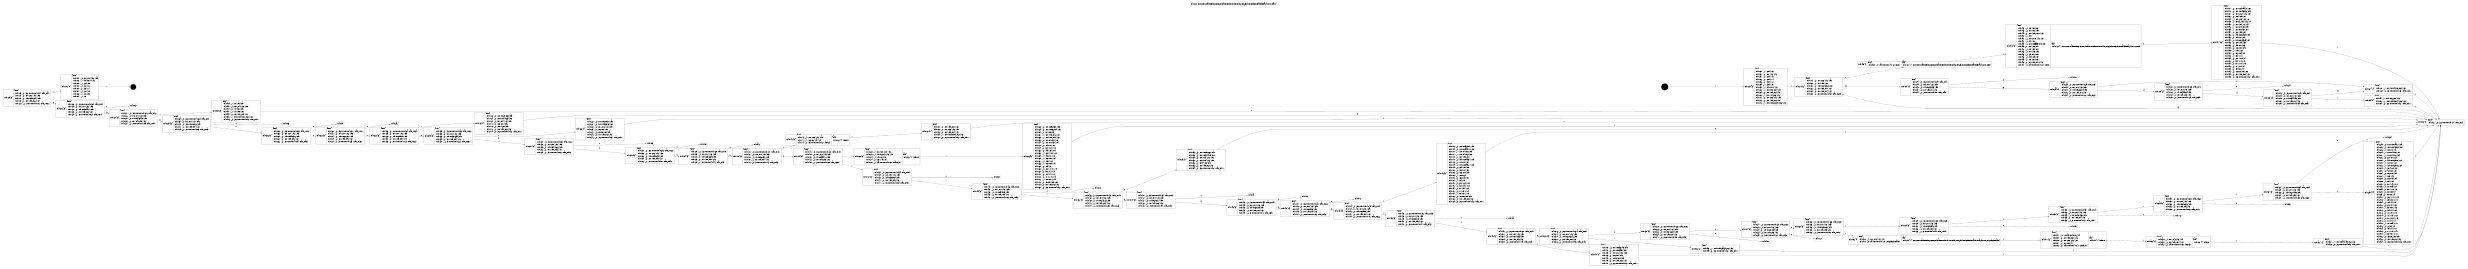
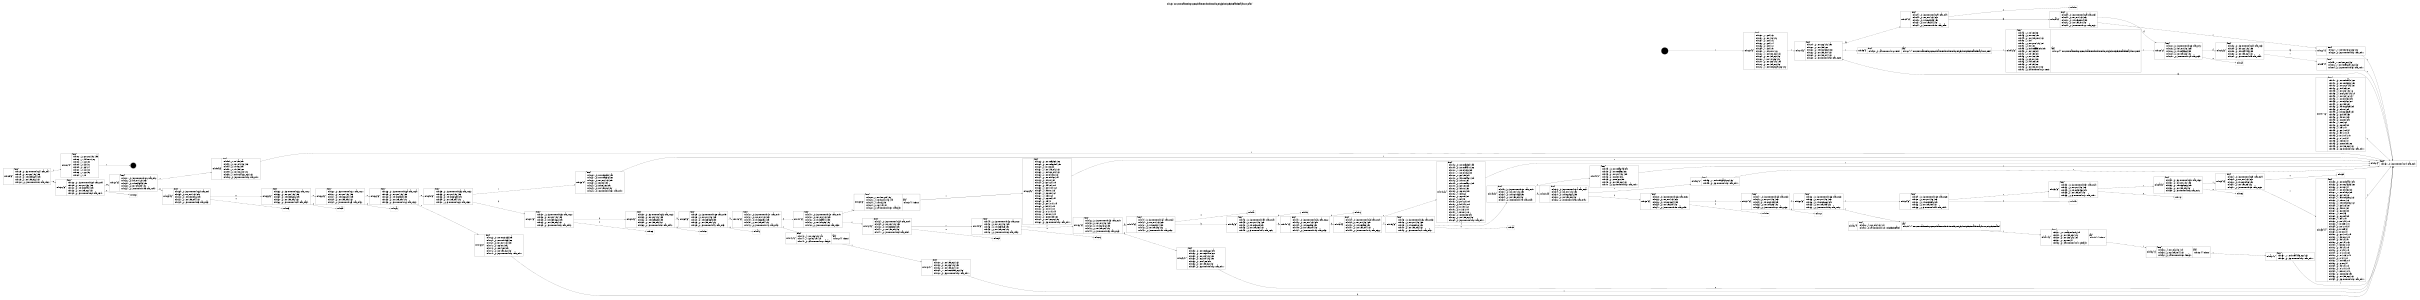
(2176, 44) -> (2147, 51)
